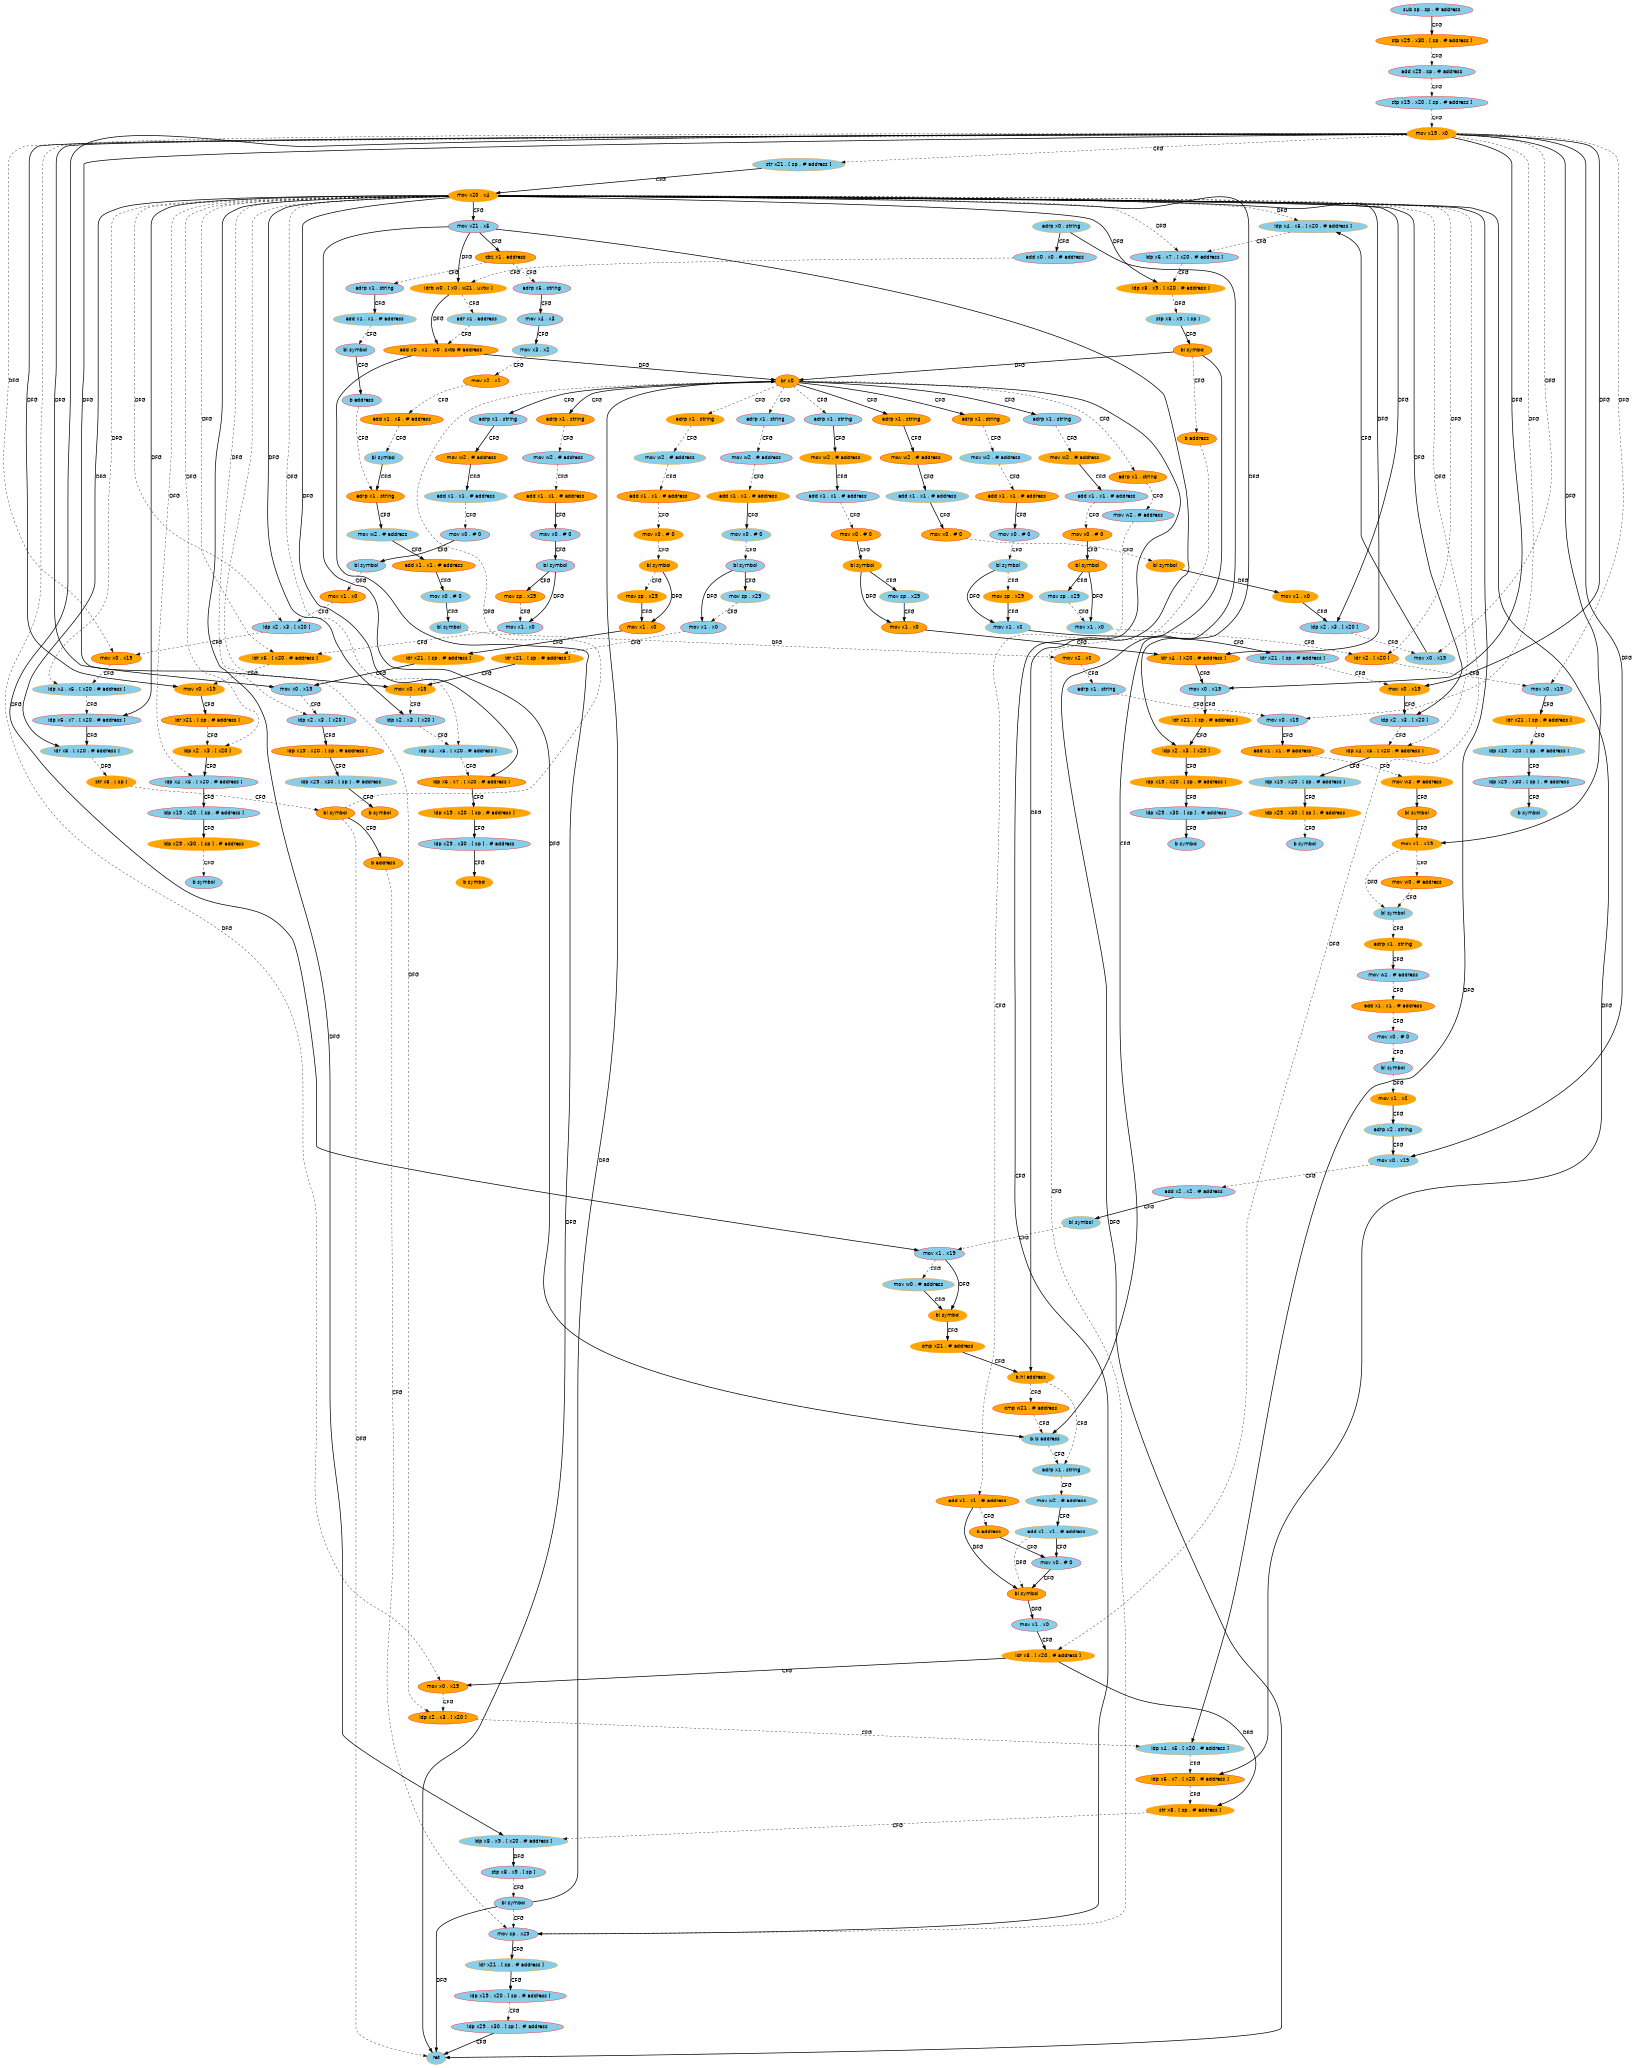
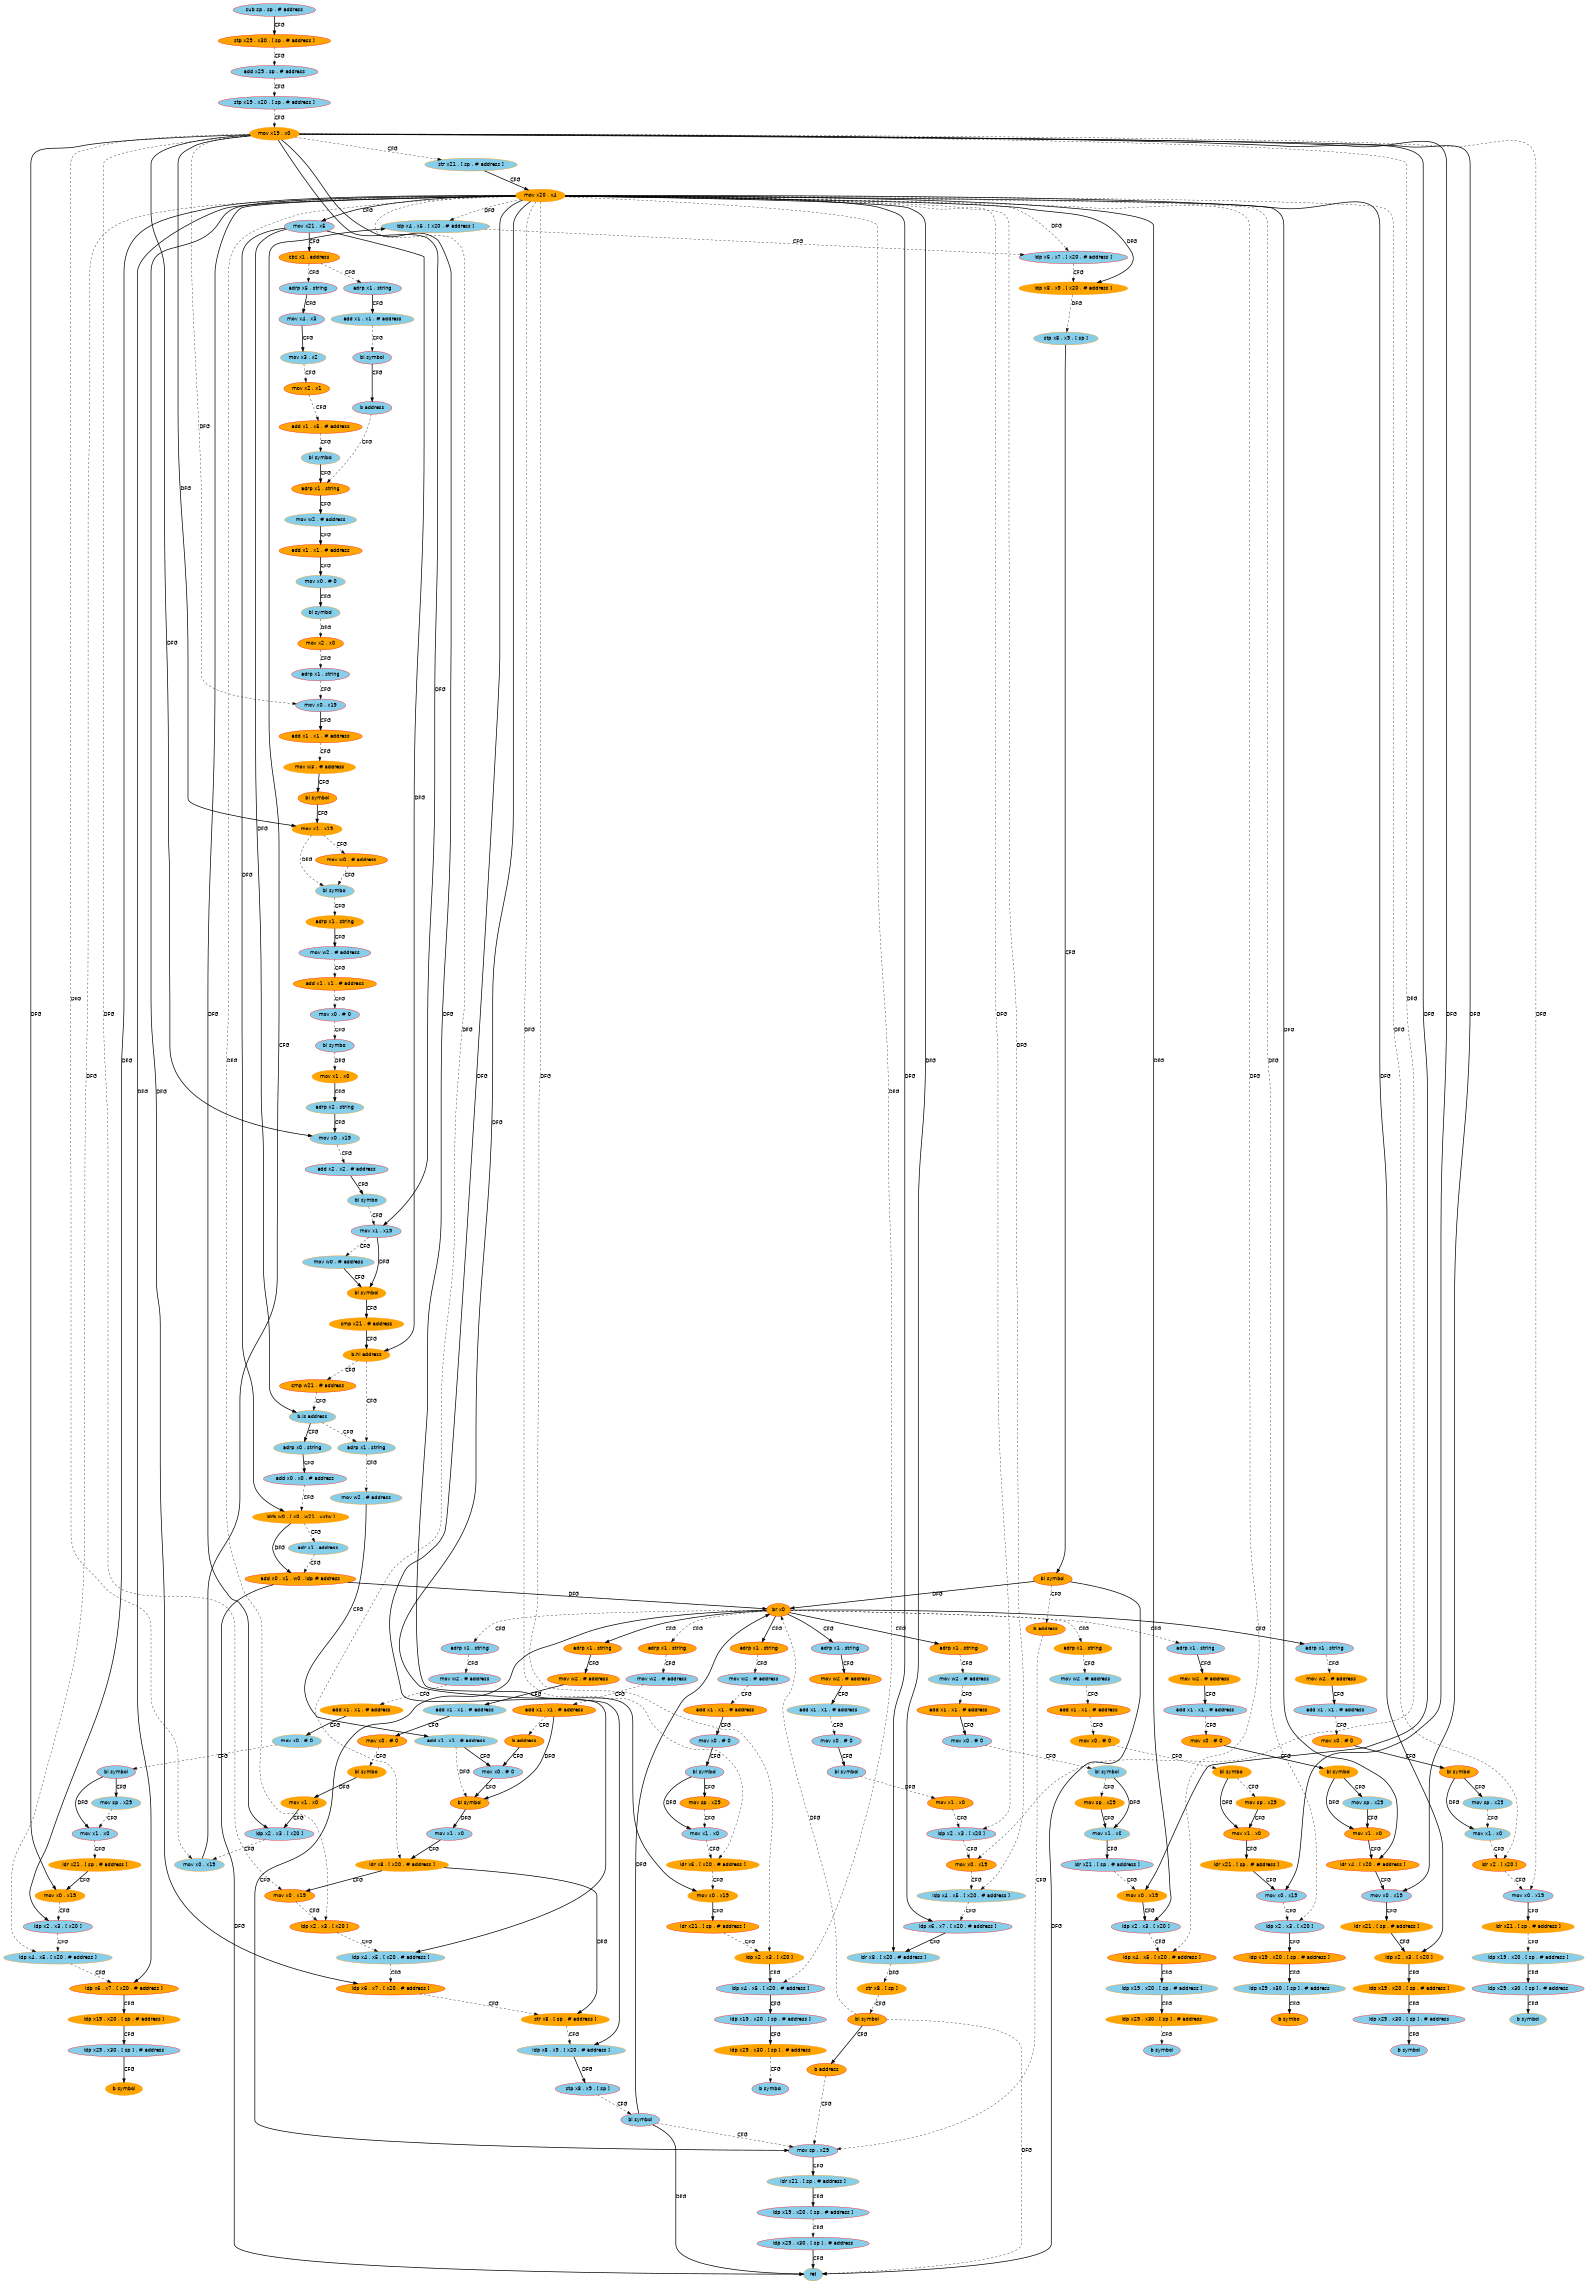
(441, 350) -> (300, 1579)
(1123, 749) -> (308, 1431)
